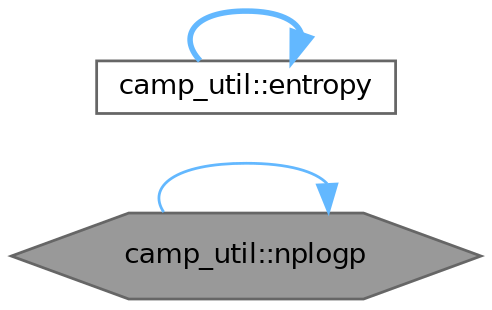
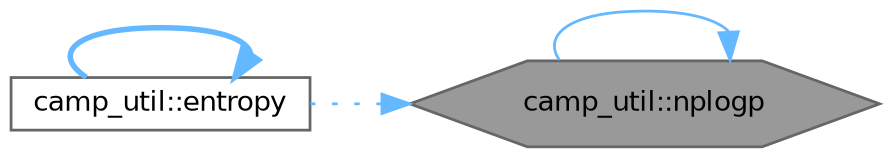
none -> (346, 104)
